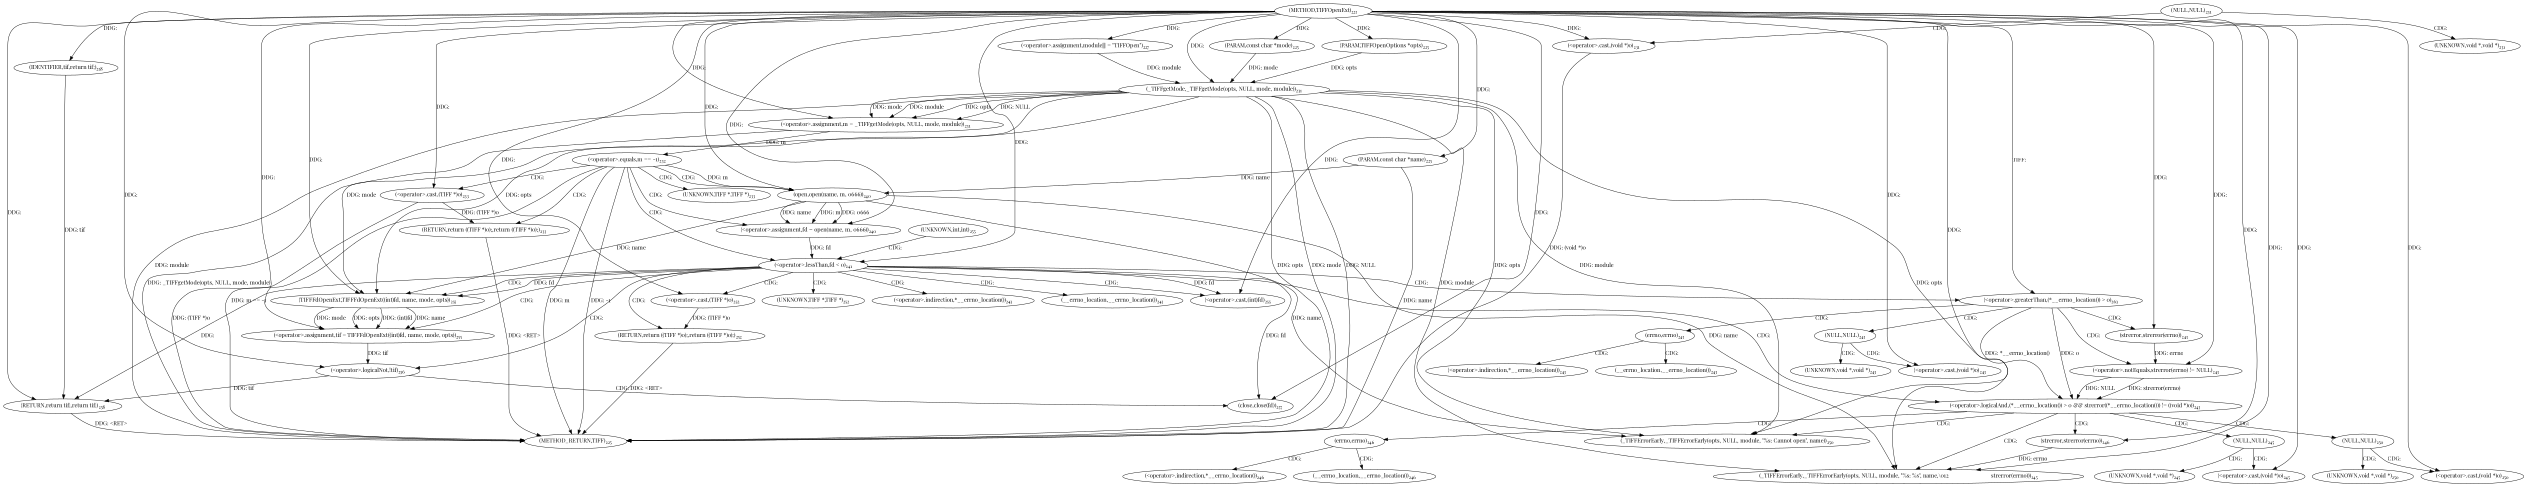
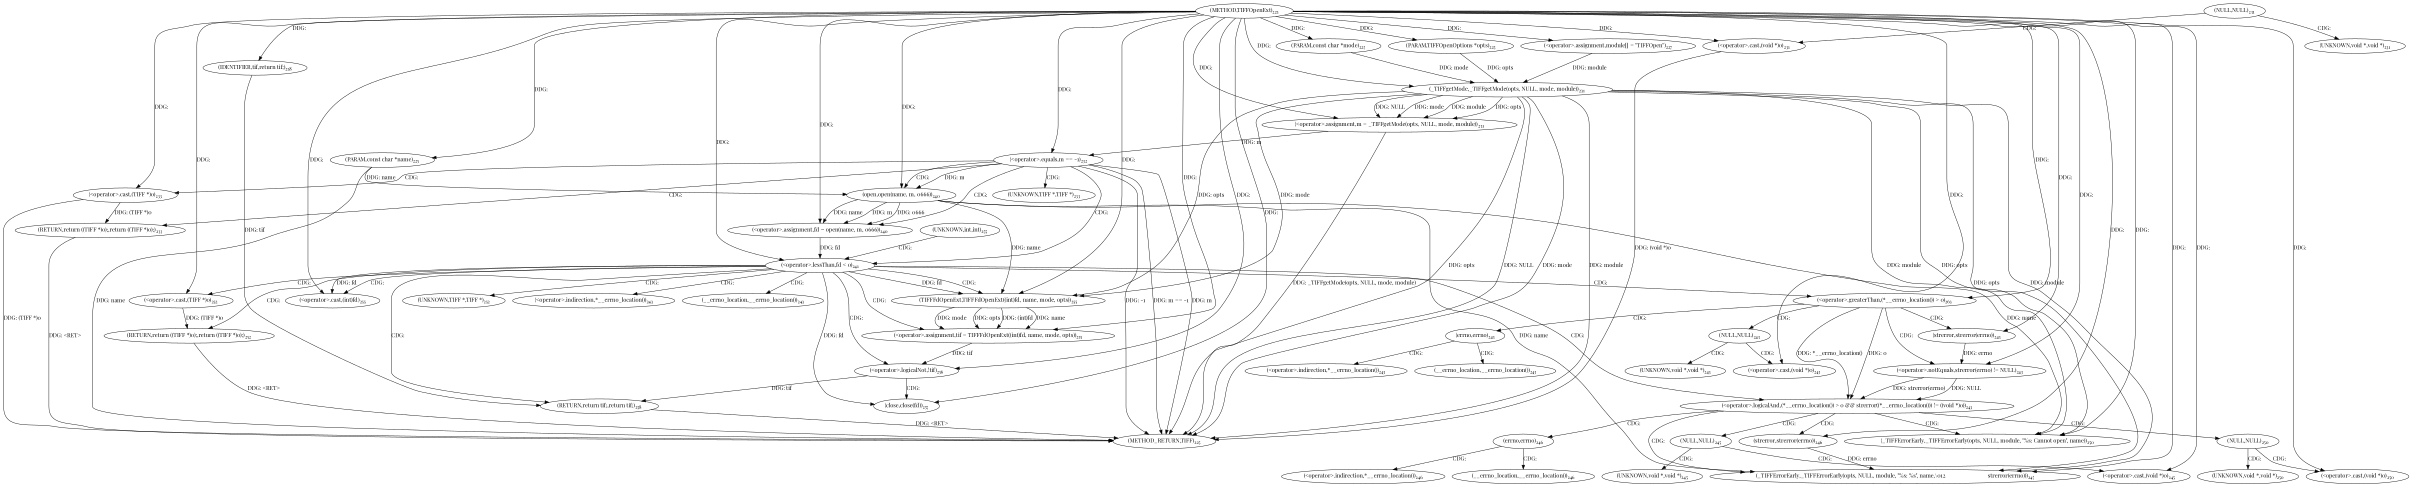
(82, 26) -> (1072, 28)
(2020, 160) -> (2043, 160)
(208, 336) -> (399, 336)
